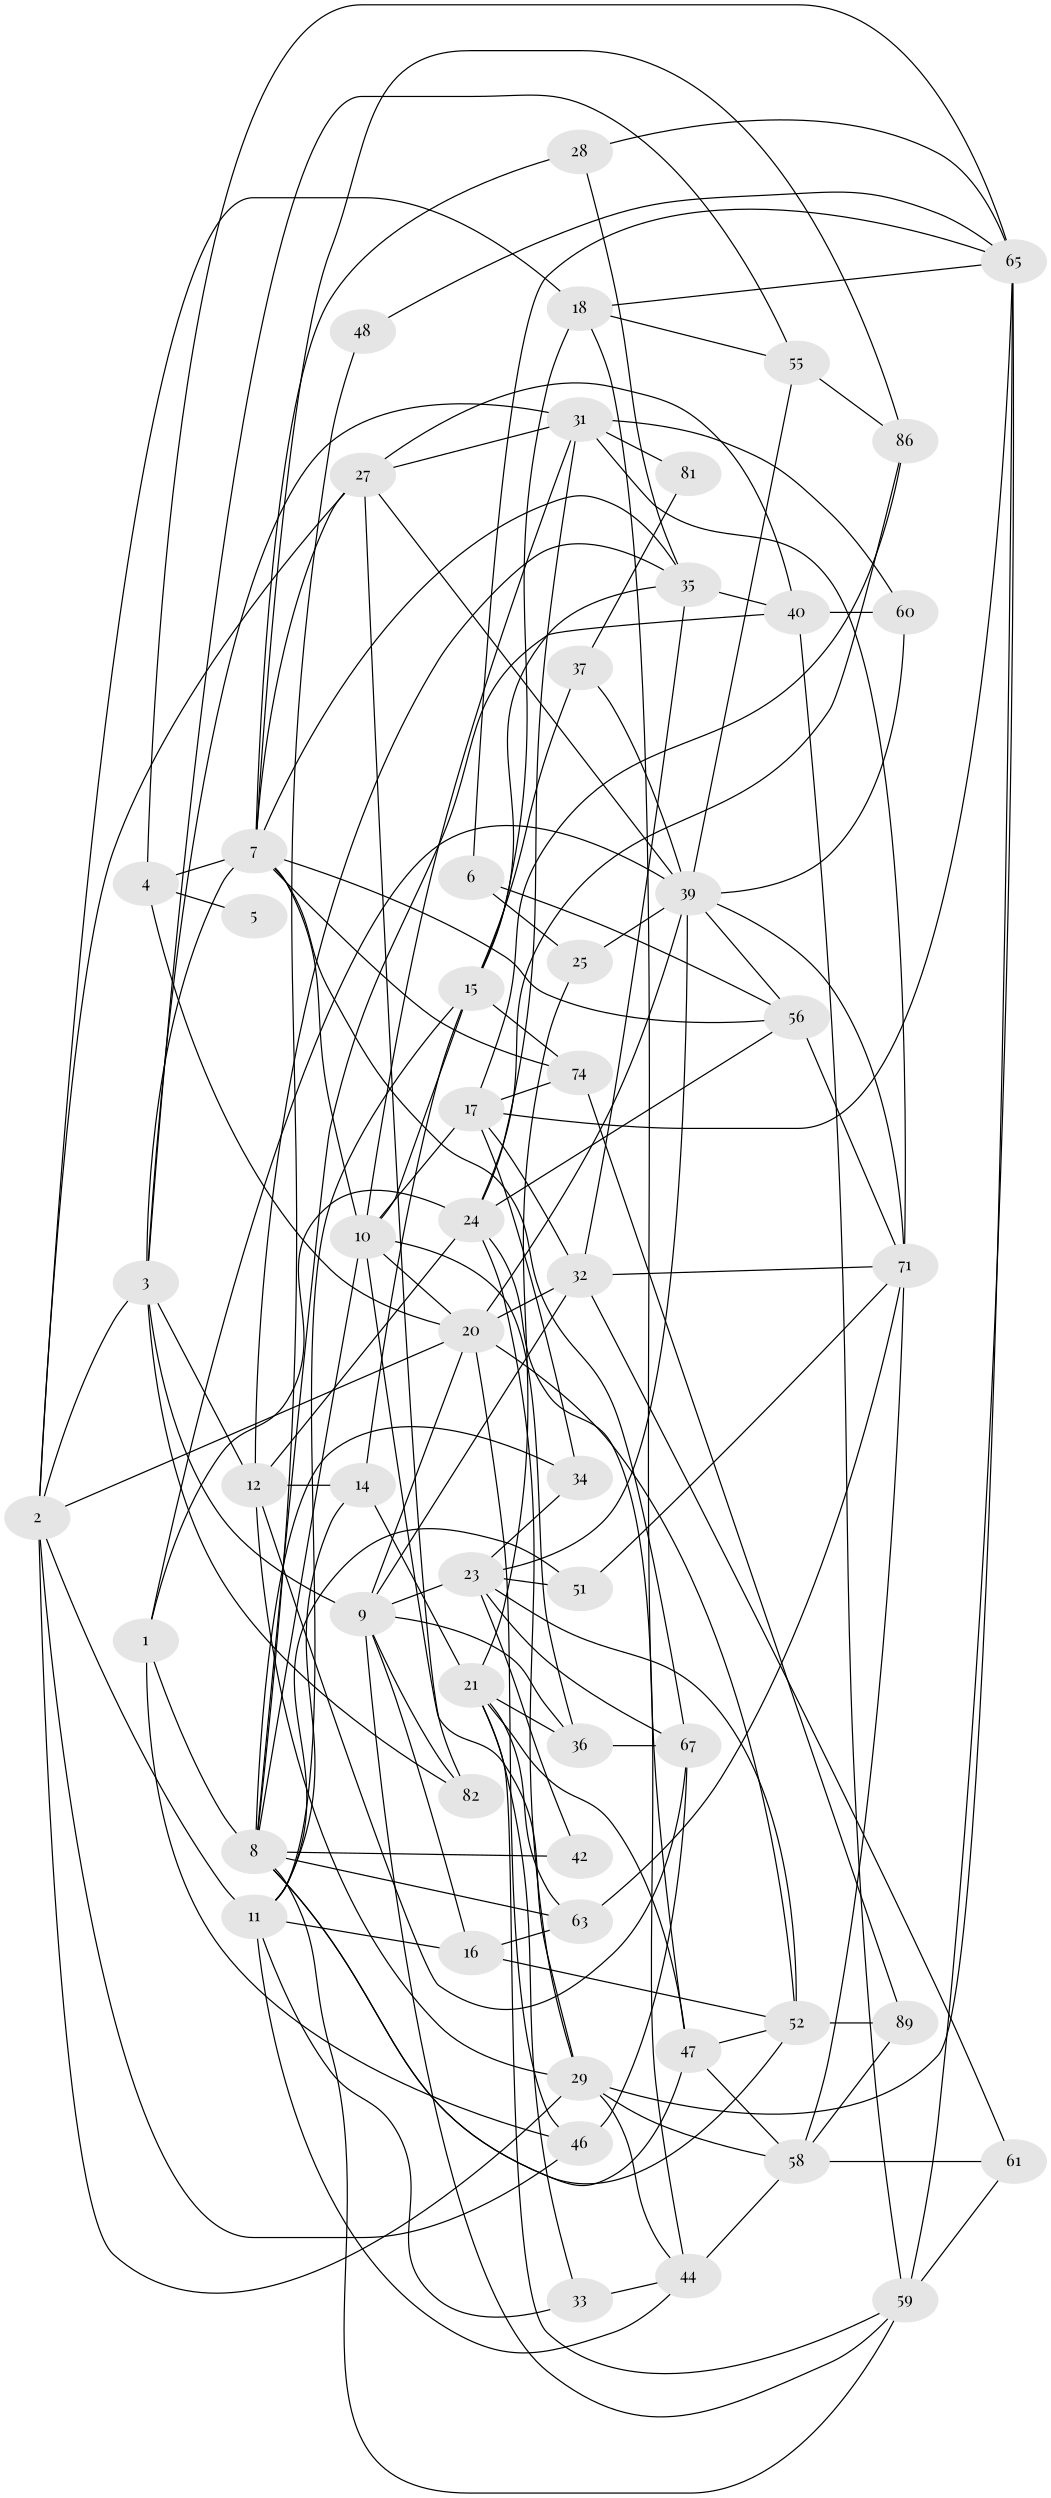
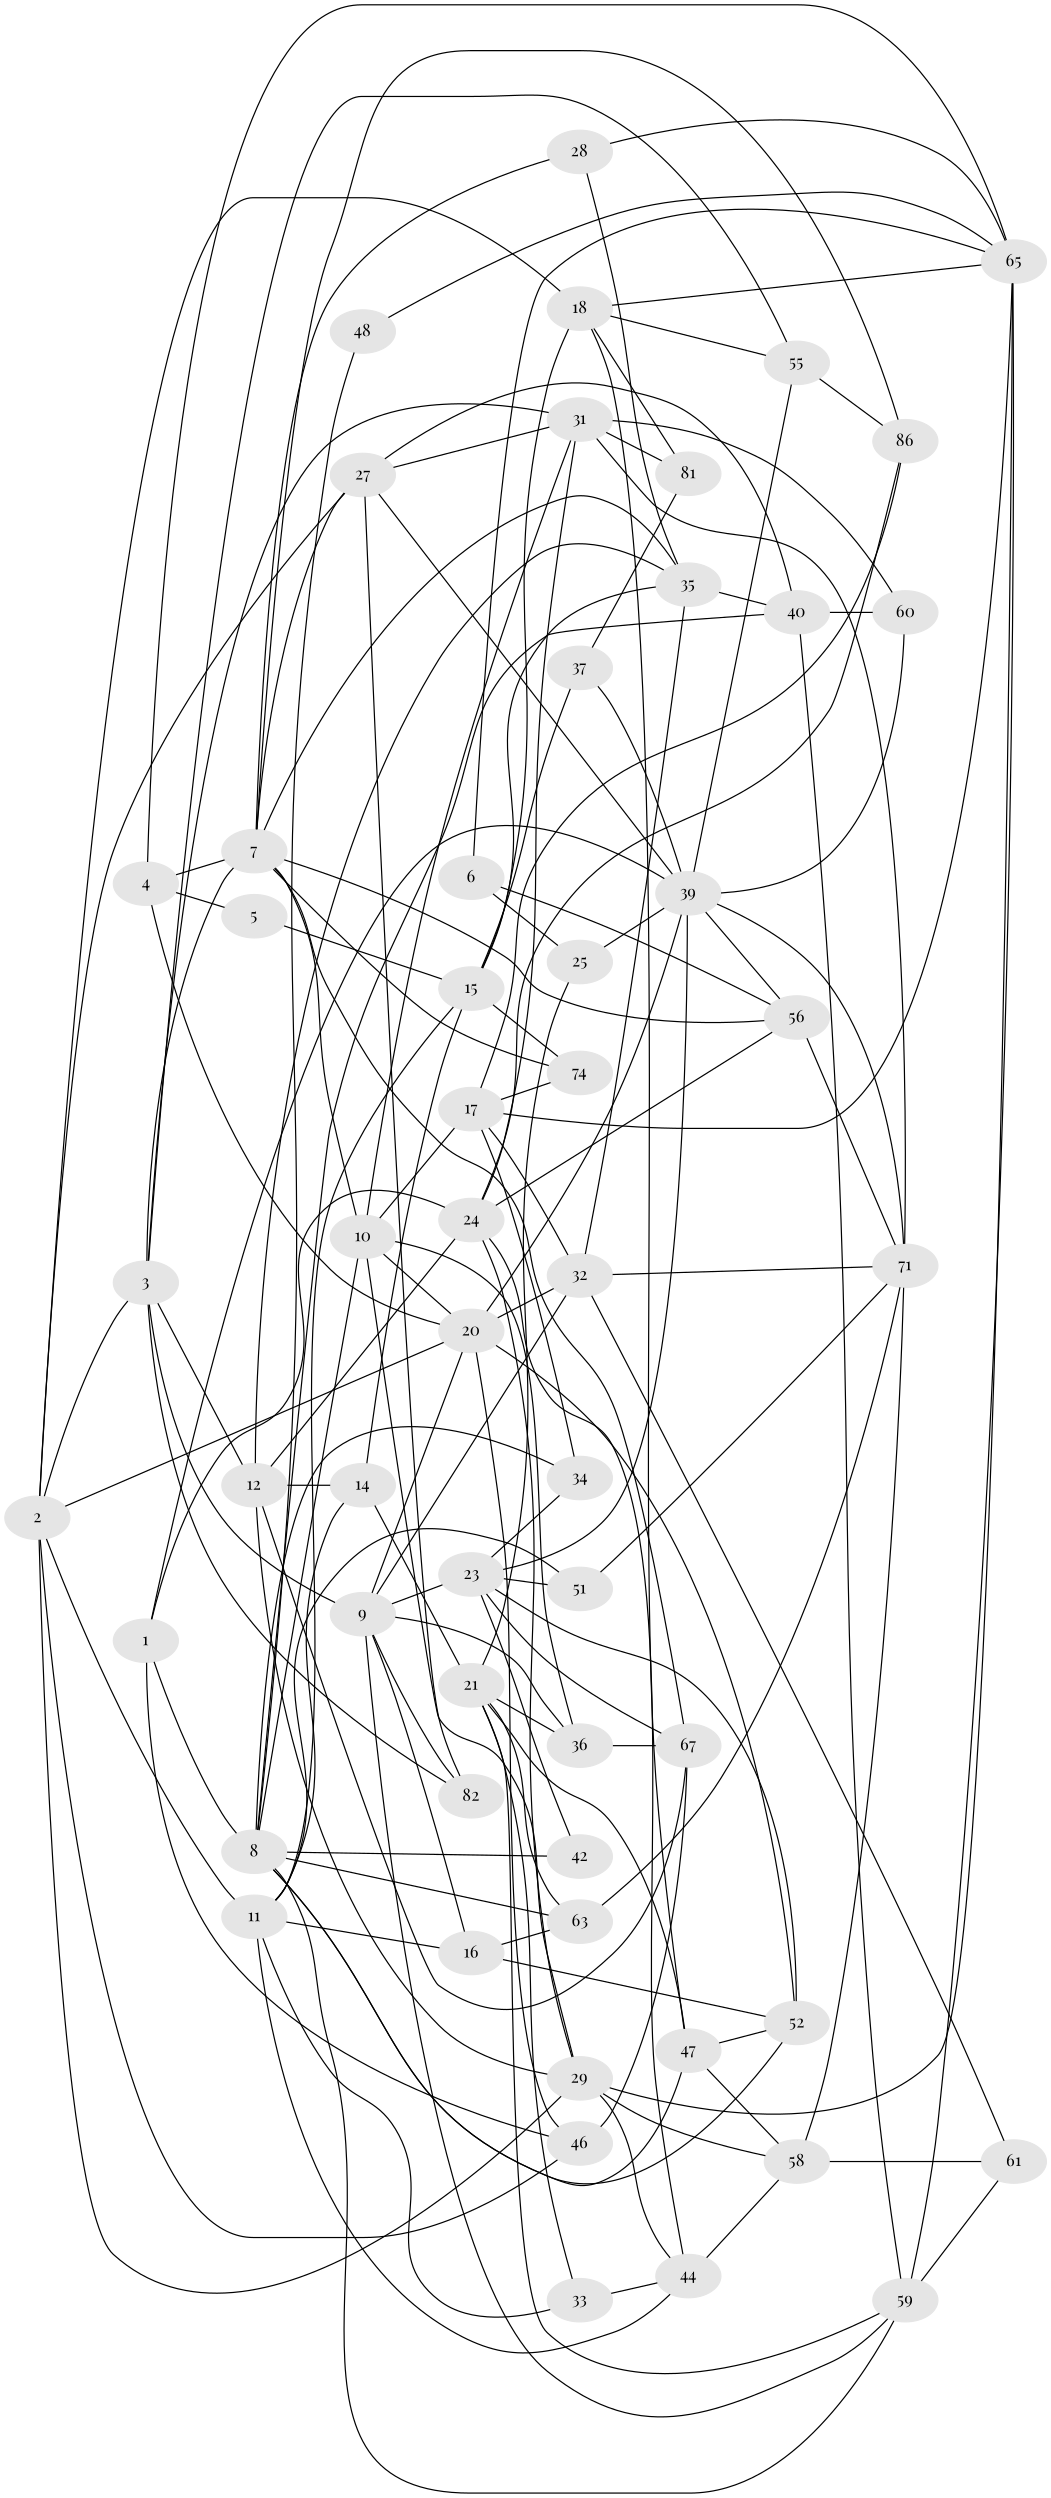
none -> (642, 404)
(414, 1148) -> (375, 956)
(905, 2023) -> none
